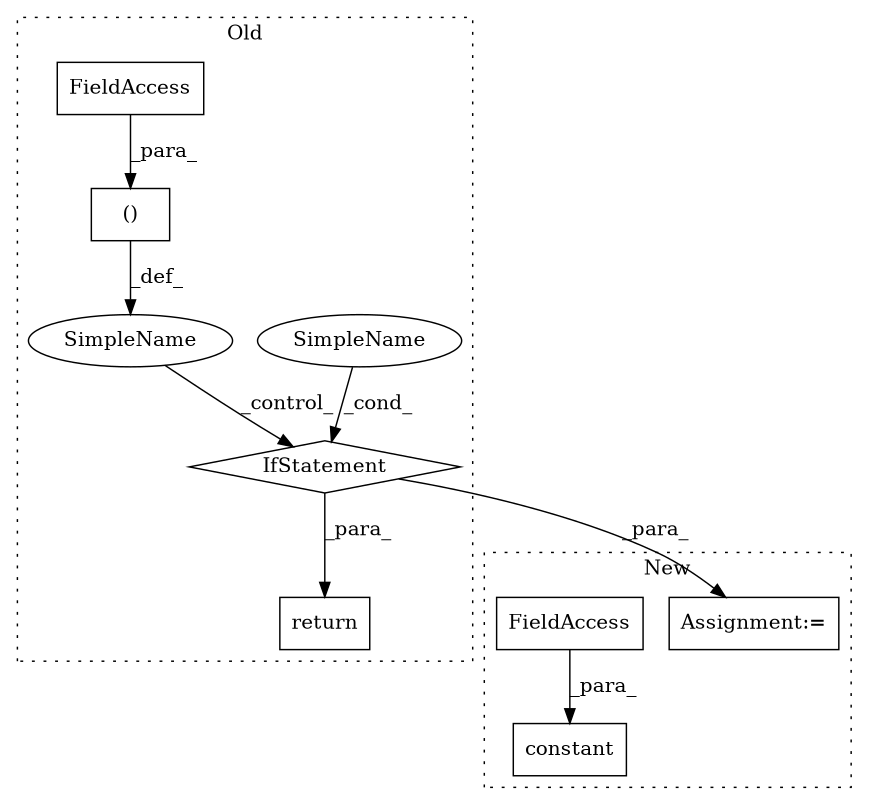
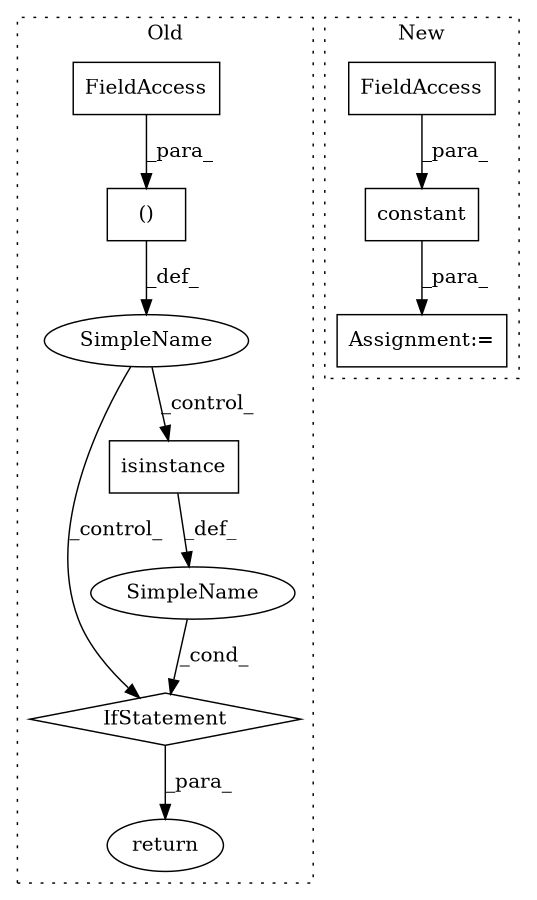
none -> (174, 467)
(563, 517) -> (422, 270)
(325, 624) -> (165, 845)
